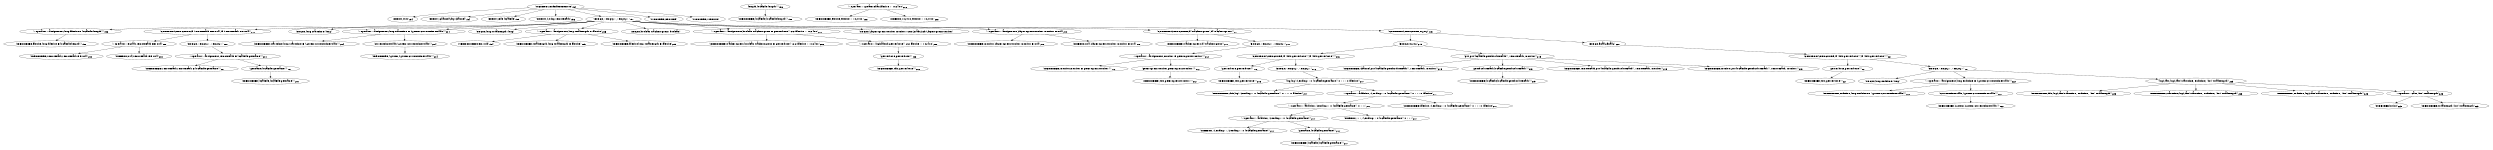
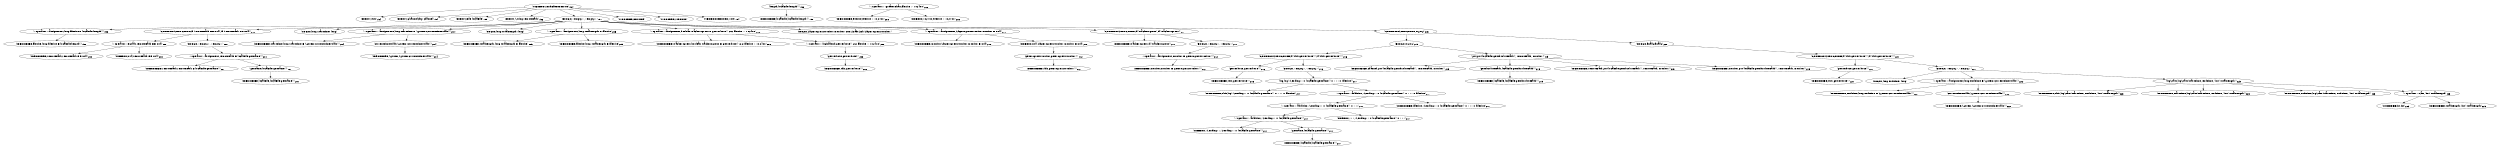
(656, 32) -> none
(522, 38) -> (640, 12)
(1171, 62) -> (1054, 49)
